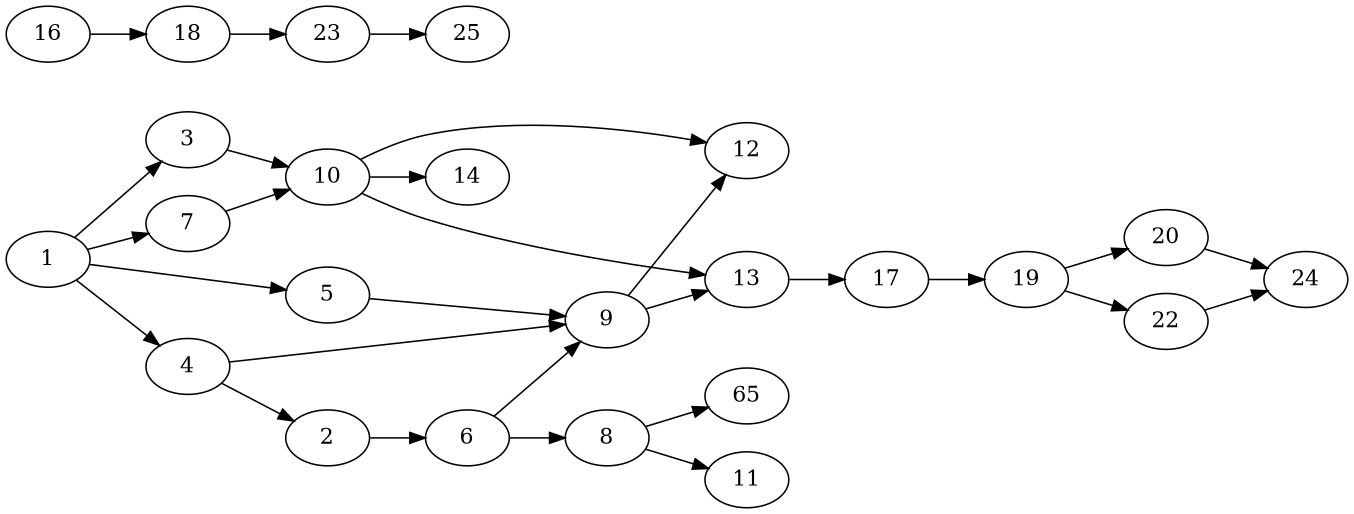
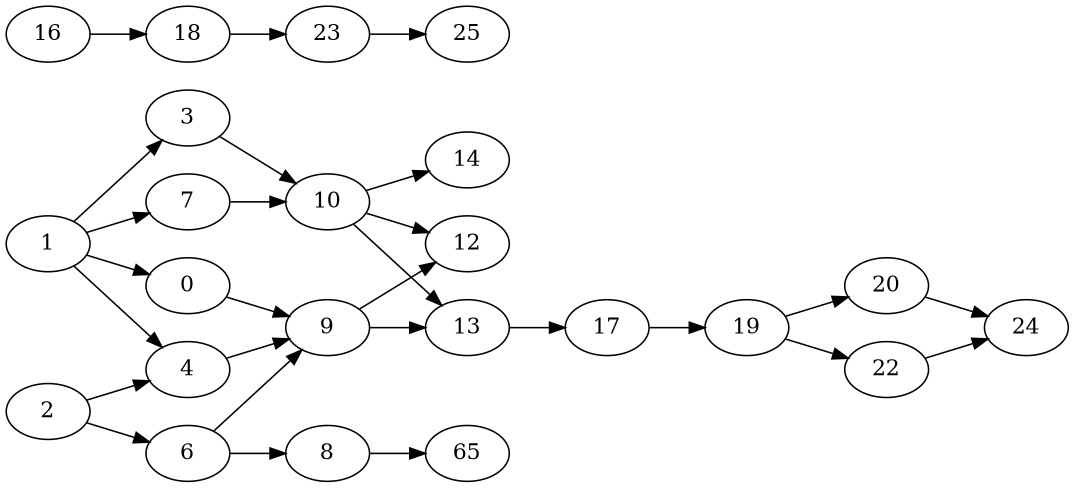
(328, 295) -> (188, 286)
(251, 399) -> (111, 393)
(747, 480) -> none
